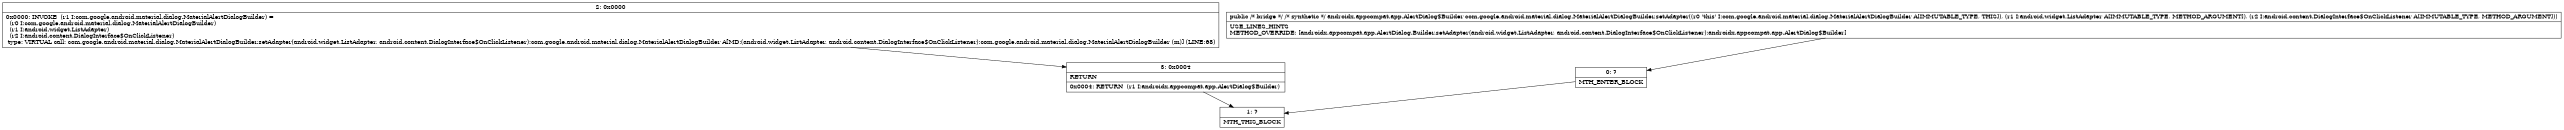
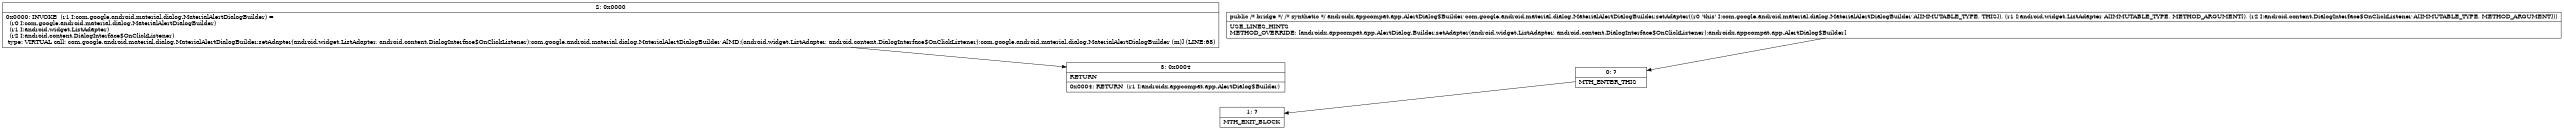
(1611, 82) -> (1608, 82)
(1216, 99) -> none
(1252, 122) -> (1252, 122)
